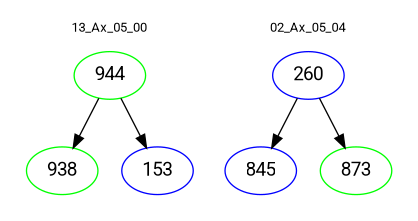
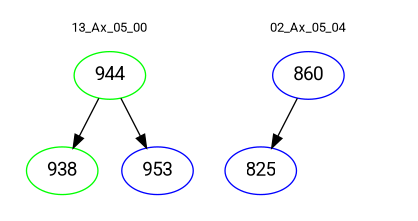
(308, 75) -> (308, 75)
(158, 171) -> (158, 171)
(261, 171) -> (261, 171)
(356, 171) -> none
